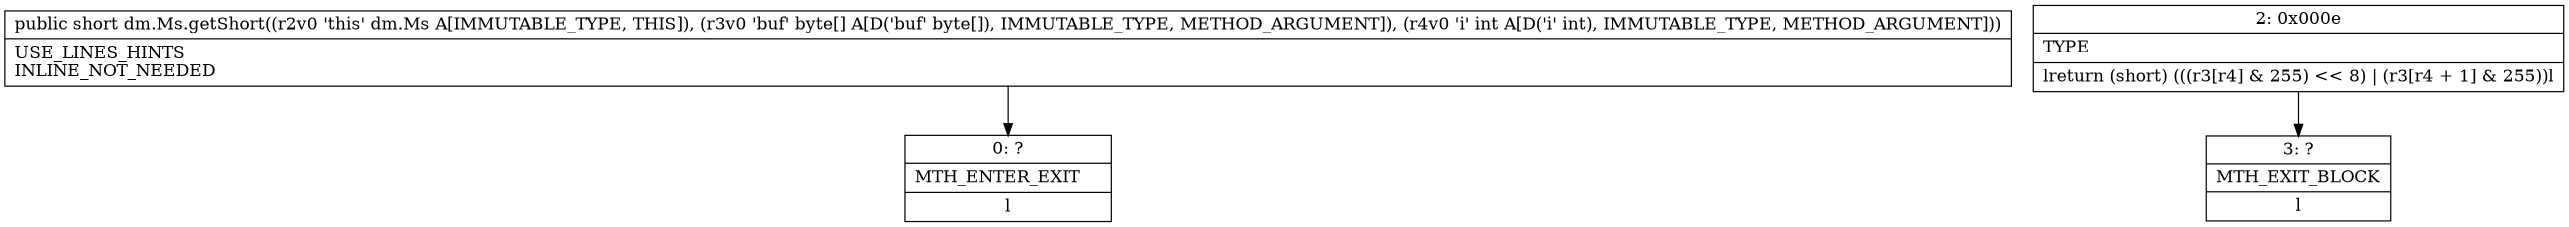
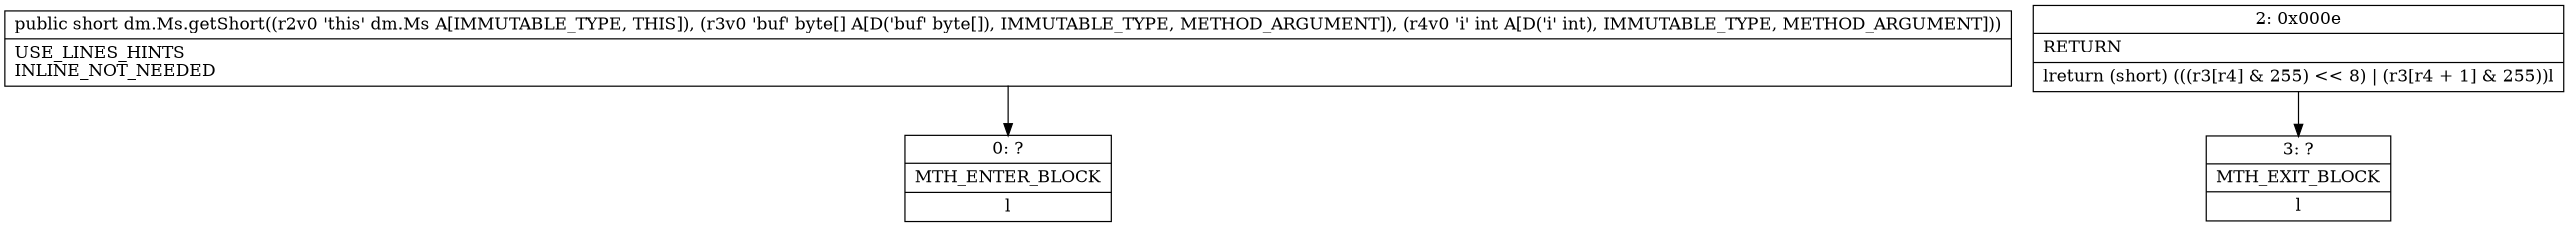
(2067, 47) -> (2082, 47)
(997, 177) -> (1008, 177)
